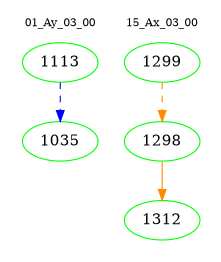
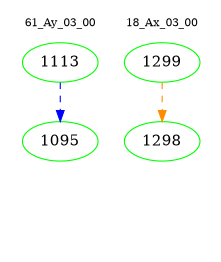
(60, 24) -> (60, 24)
(162, 24) -> (162, 24)
(60, 141) -> (60, 141)
(162, 220) -> none
